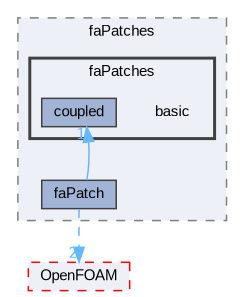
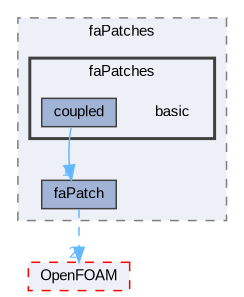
(89, 161) -> (69, 148)
